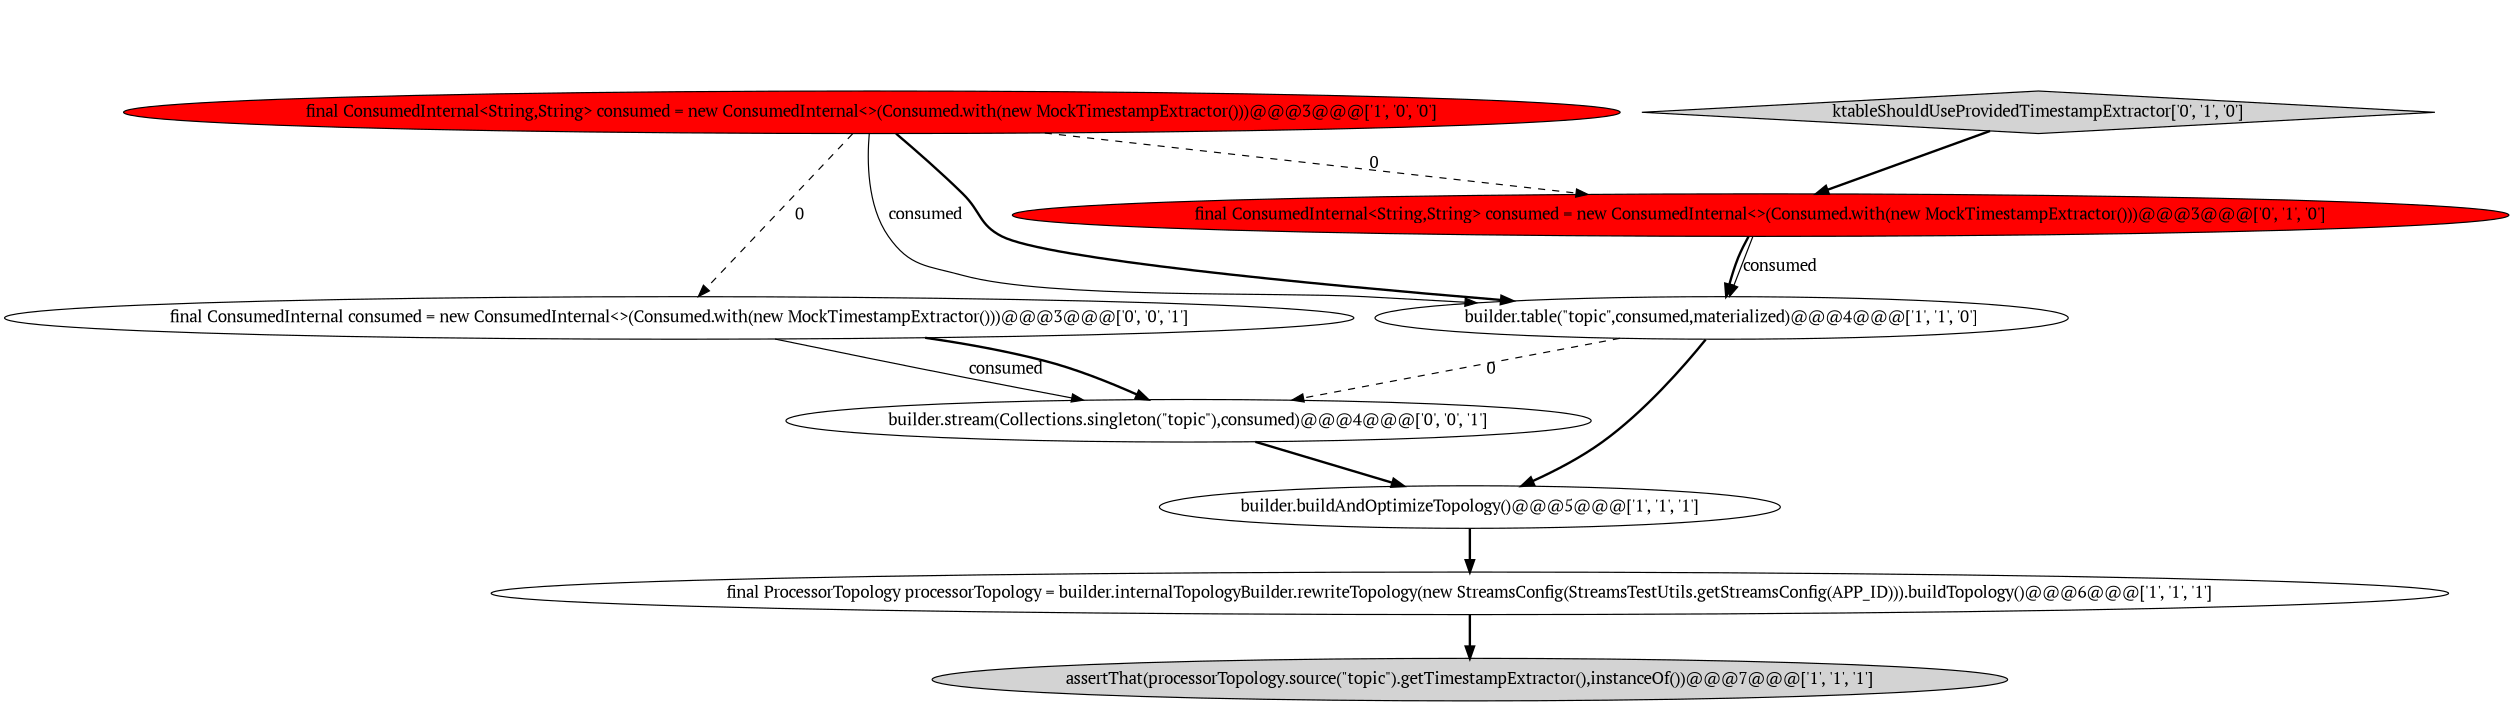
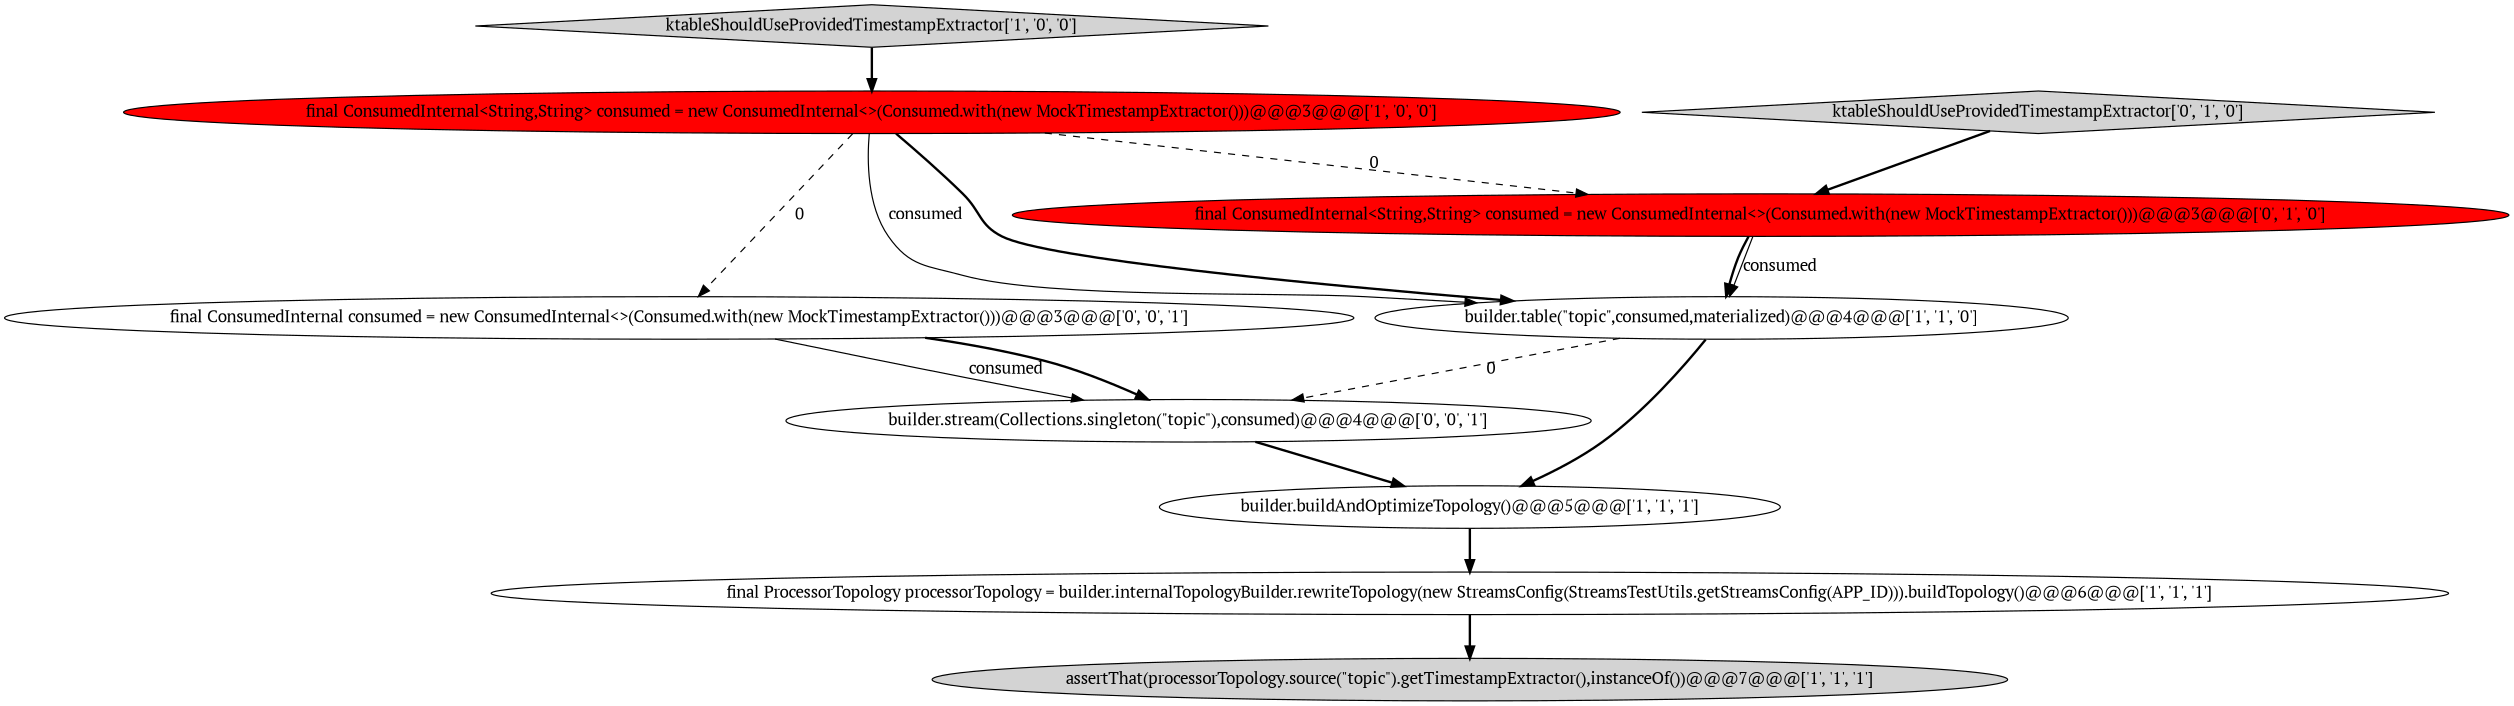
none -> (872, 26)
